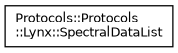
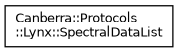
(89, 26) -> (89, 26)
